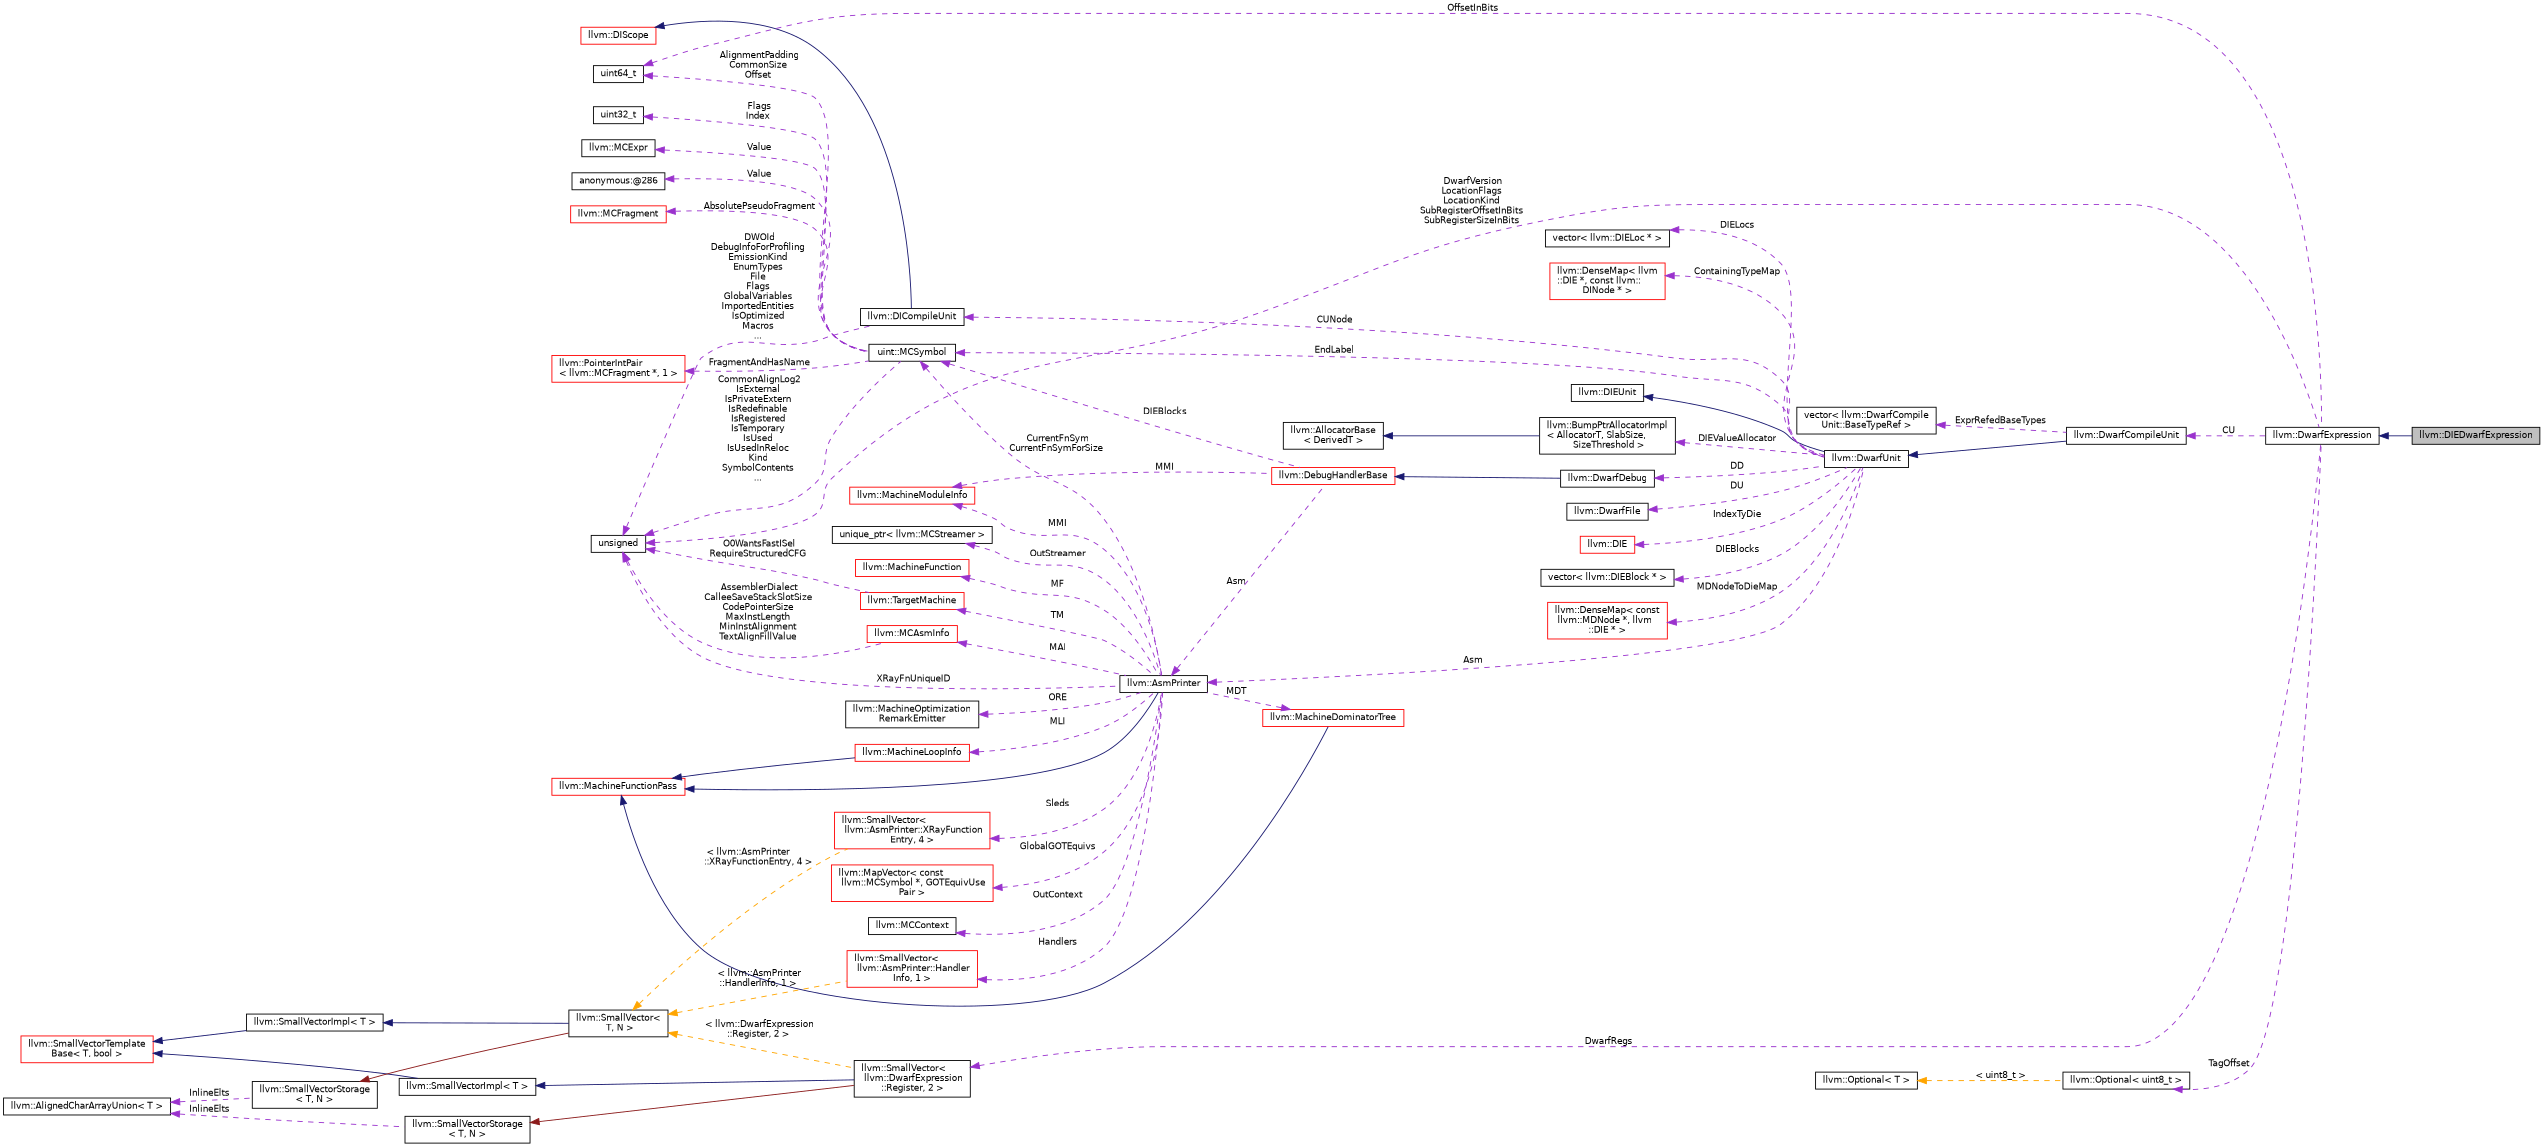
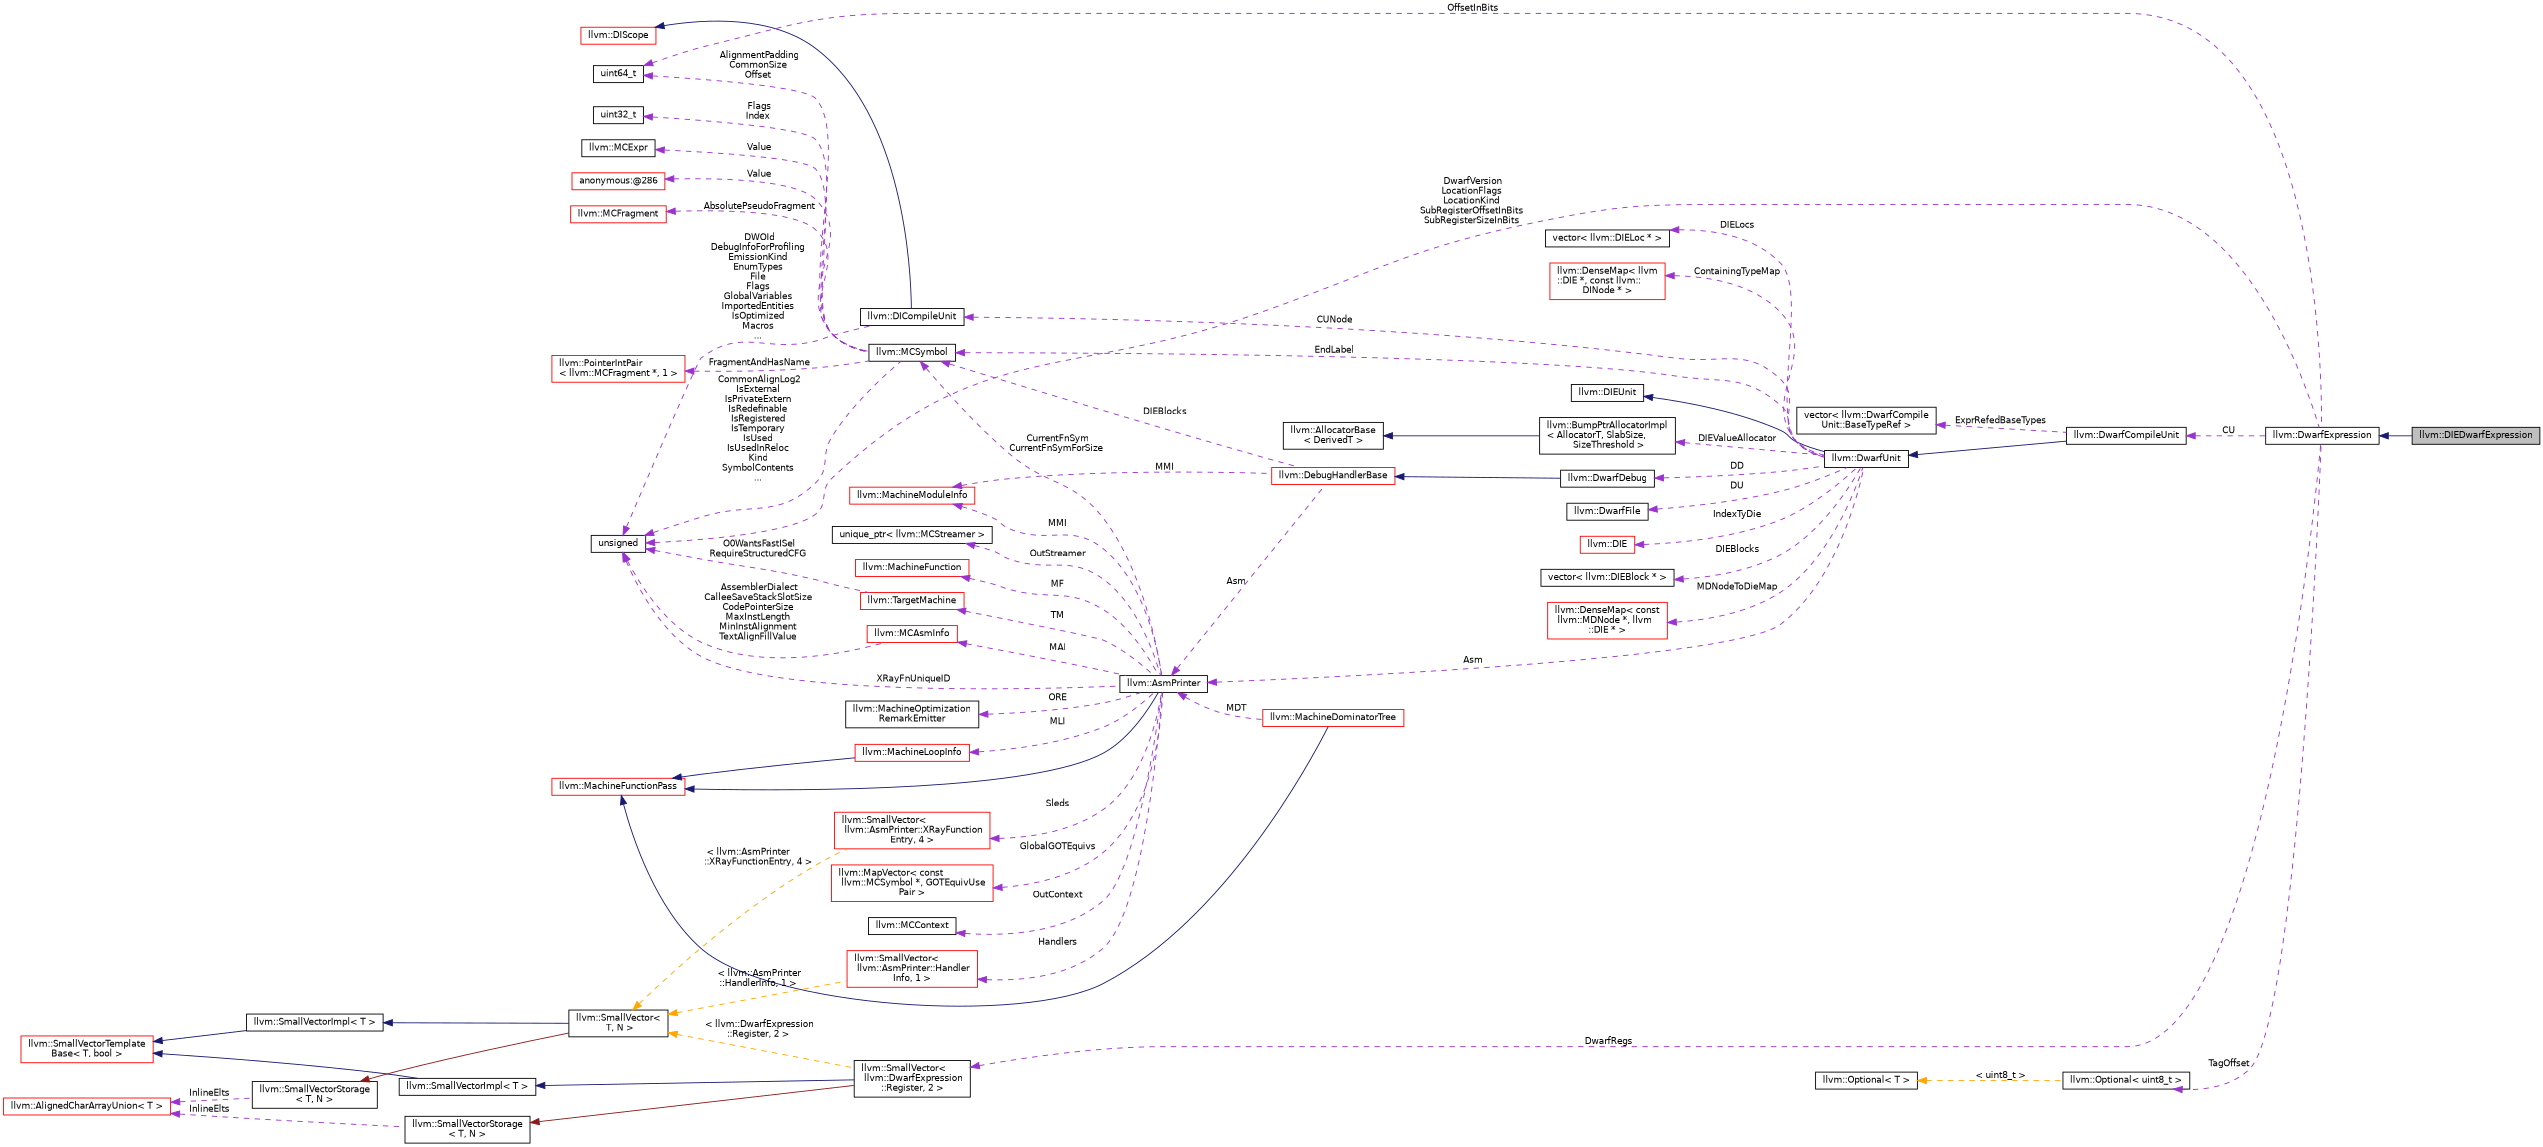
(618, 181) -> (618, 181)
(912, 353) -> (912, 353)
(1244, 700) -> (1222, 713)
(87, 1106) -> (87, 1106)
